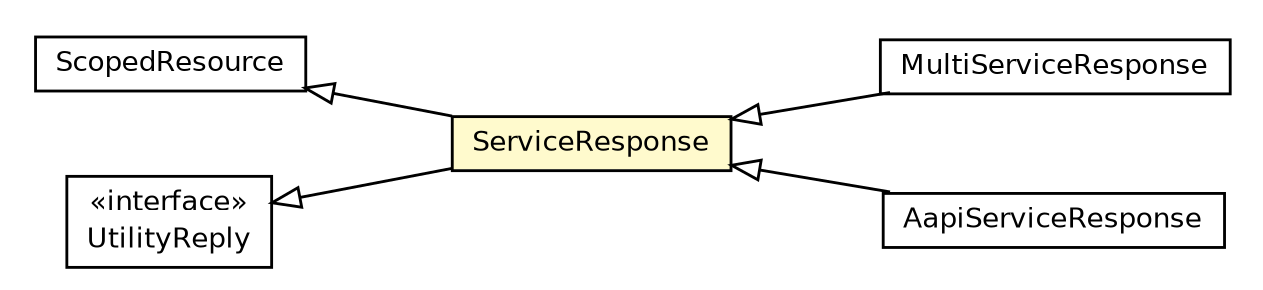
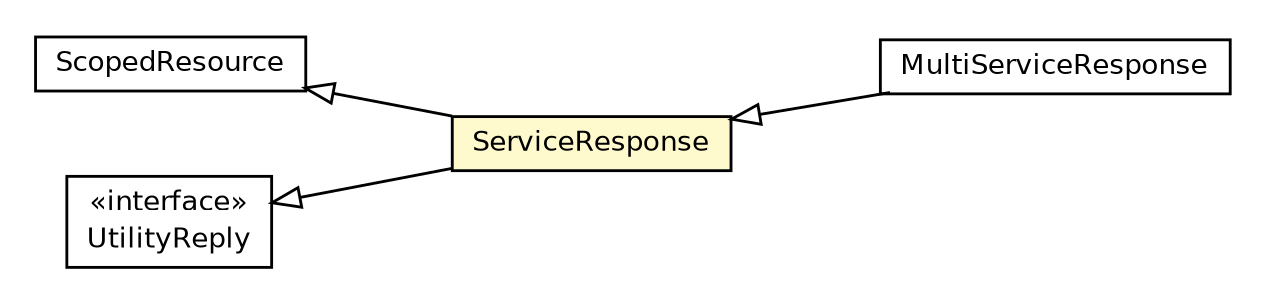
(1054, 219) -> none
